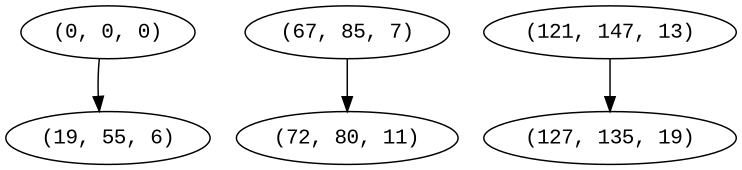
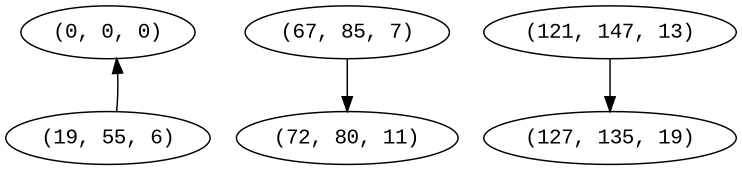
(98, 77) -> (118, 92)
